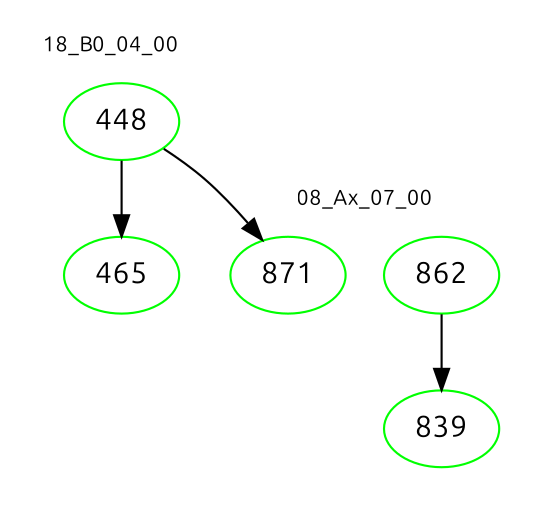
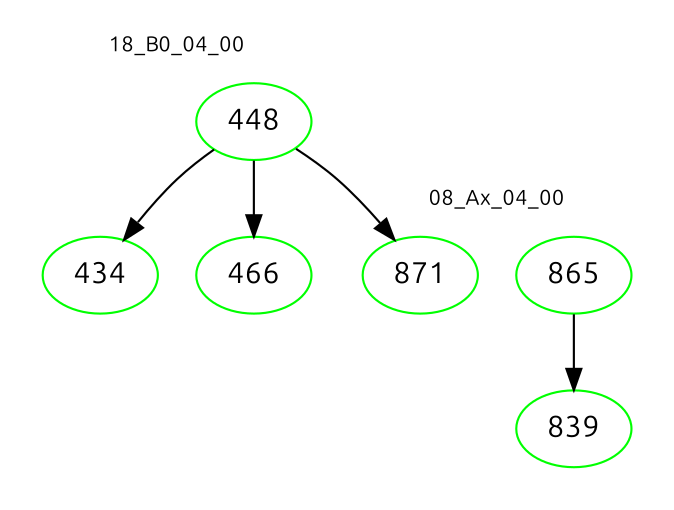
(365, 199) -> (497, 199)
none -> (100, 275)
(122, 275) -> (254, 275)
(442, 275) -> (574, 275)
